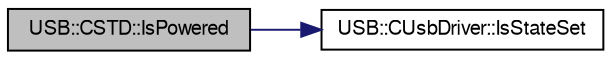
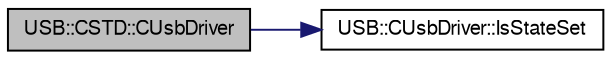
(129, 30) -> (129, 30)
